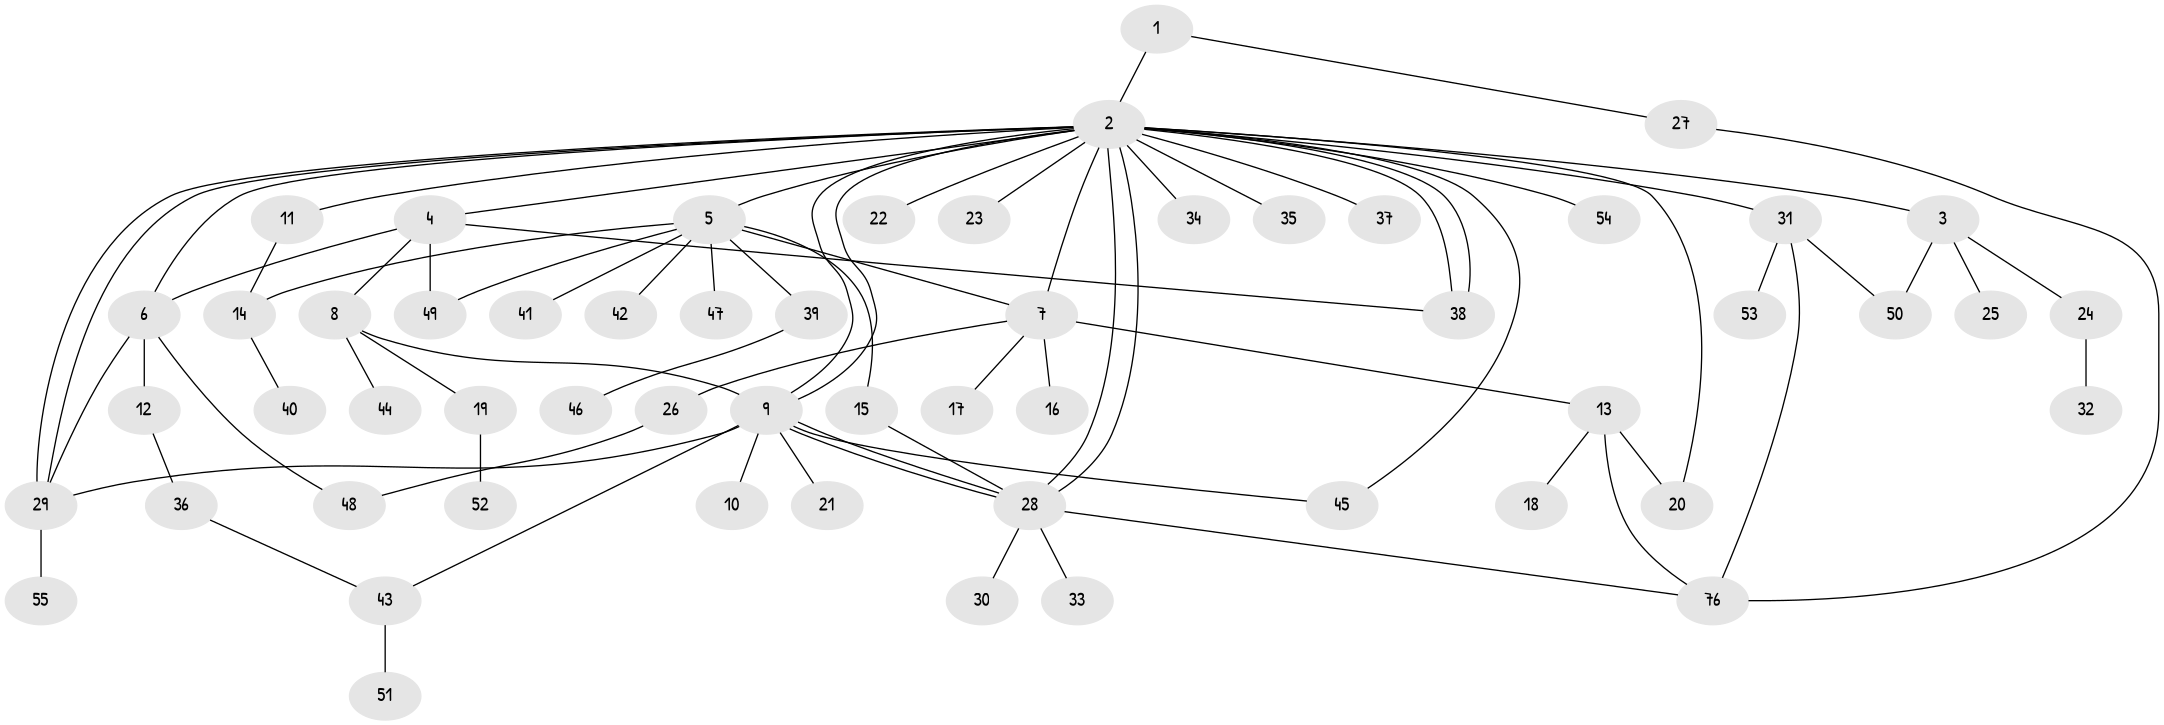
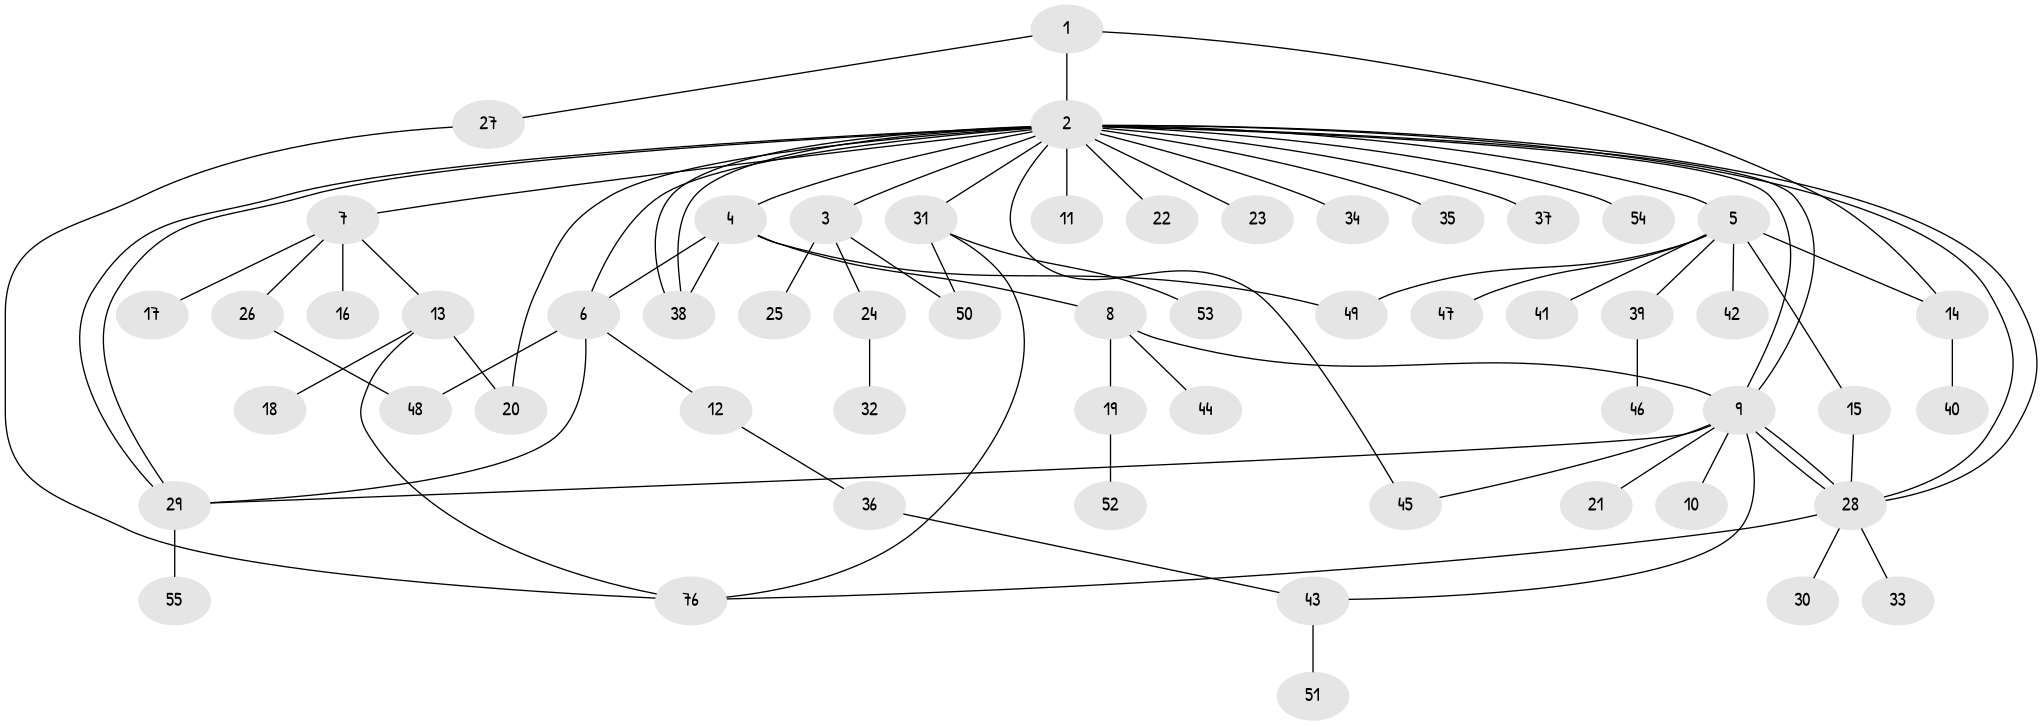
(896, 273) -> none
(258, 277) -> (1544, 97)
